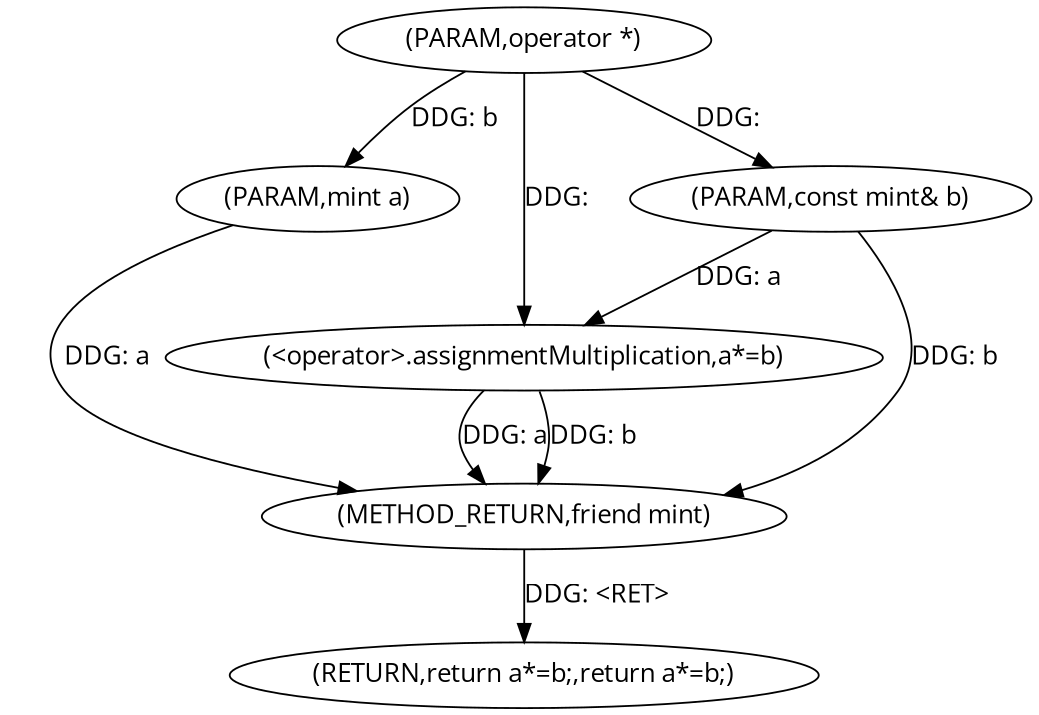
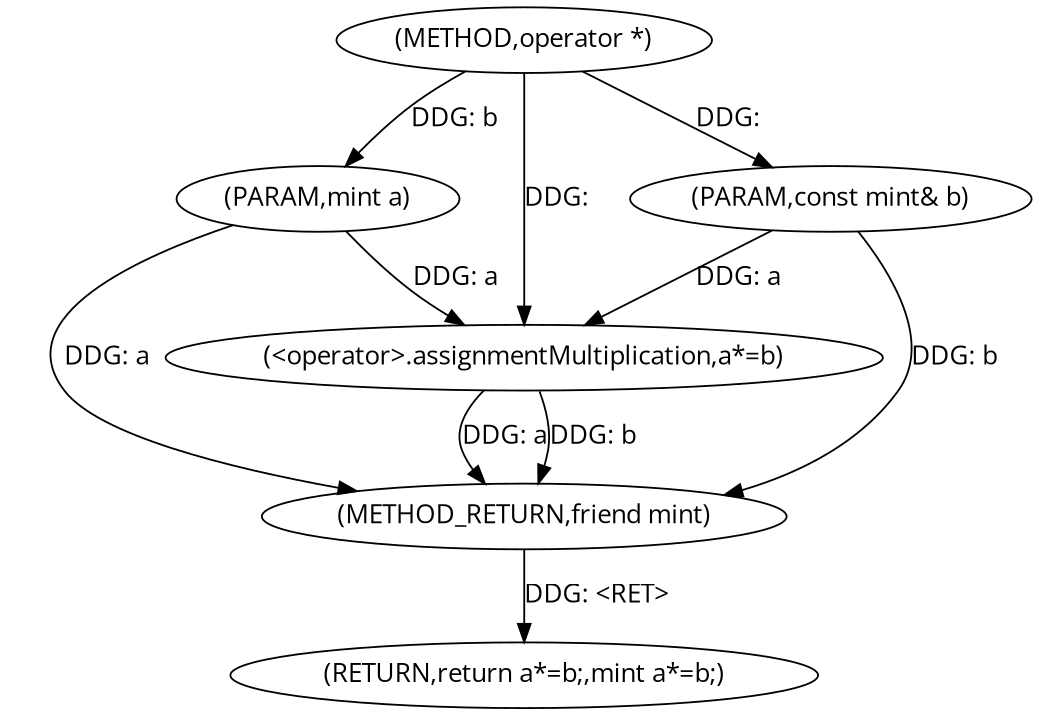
(524, 40) -> (524, 40)
none -> (394, 277)
(524, 675) -> (524, 675)
